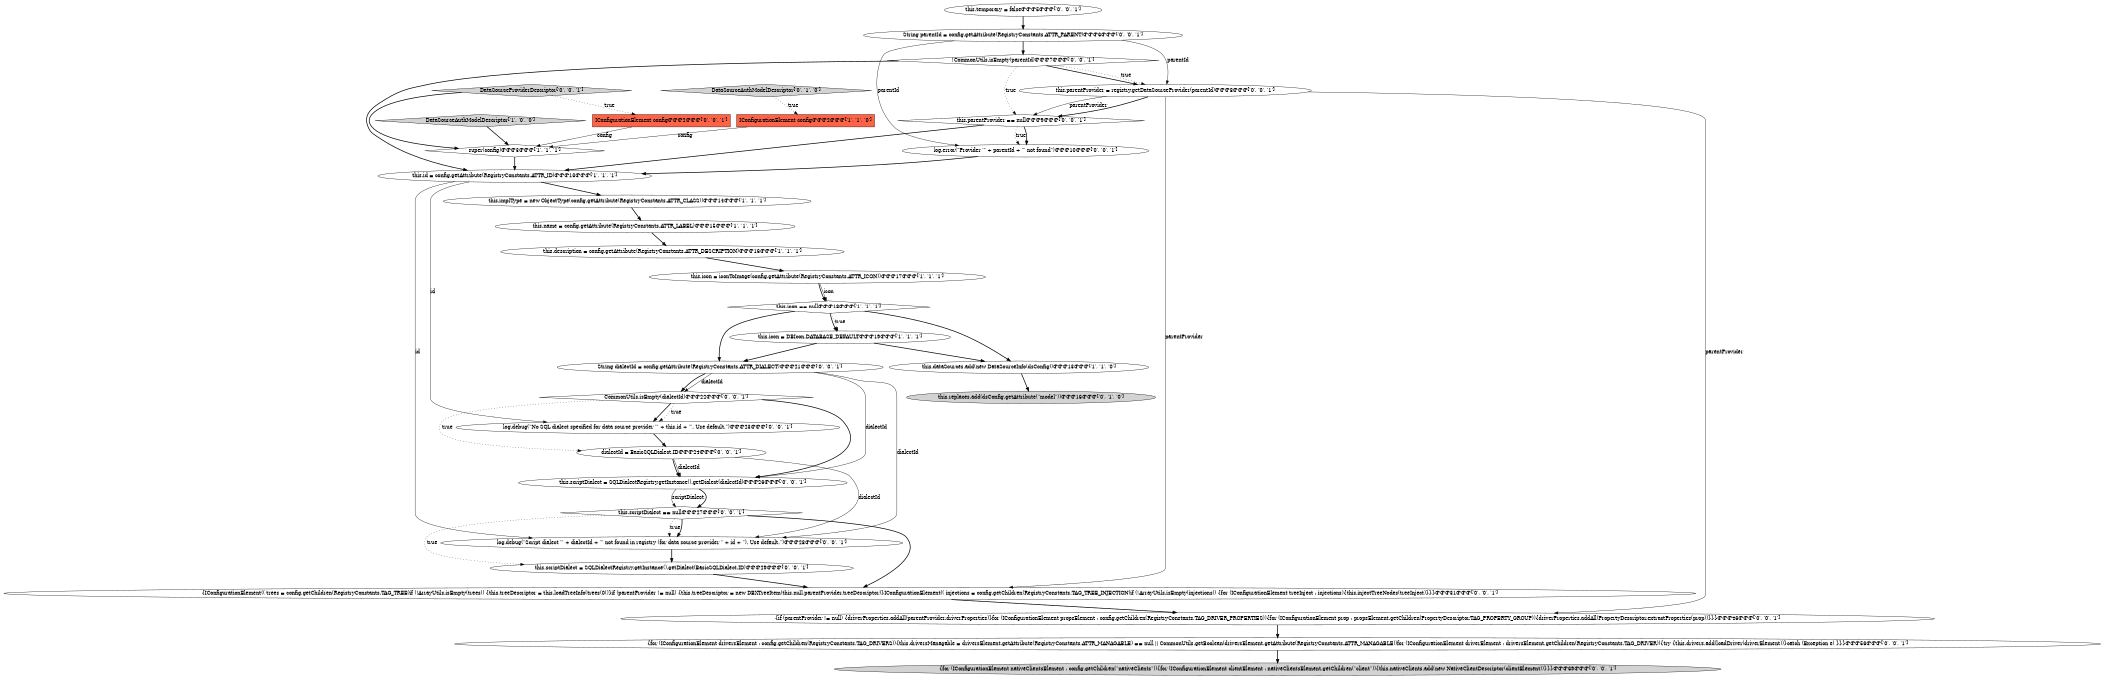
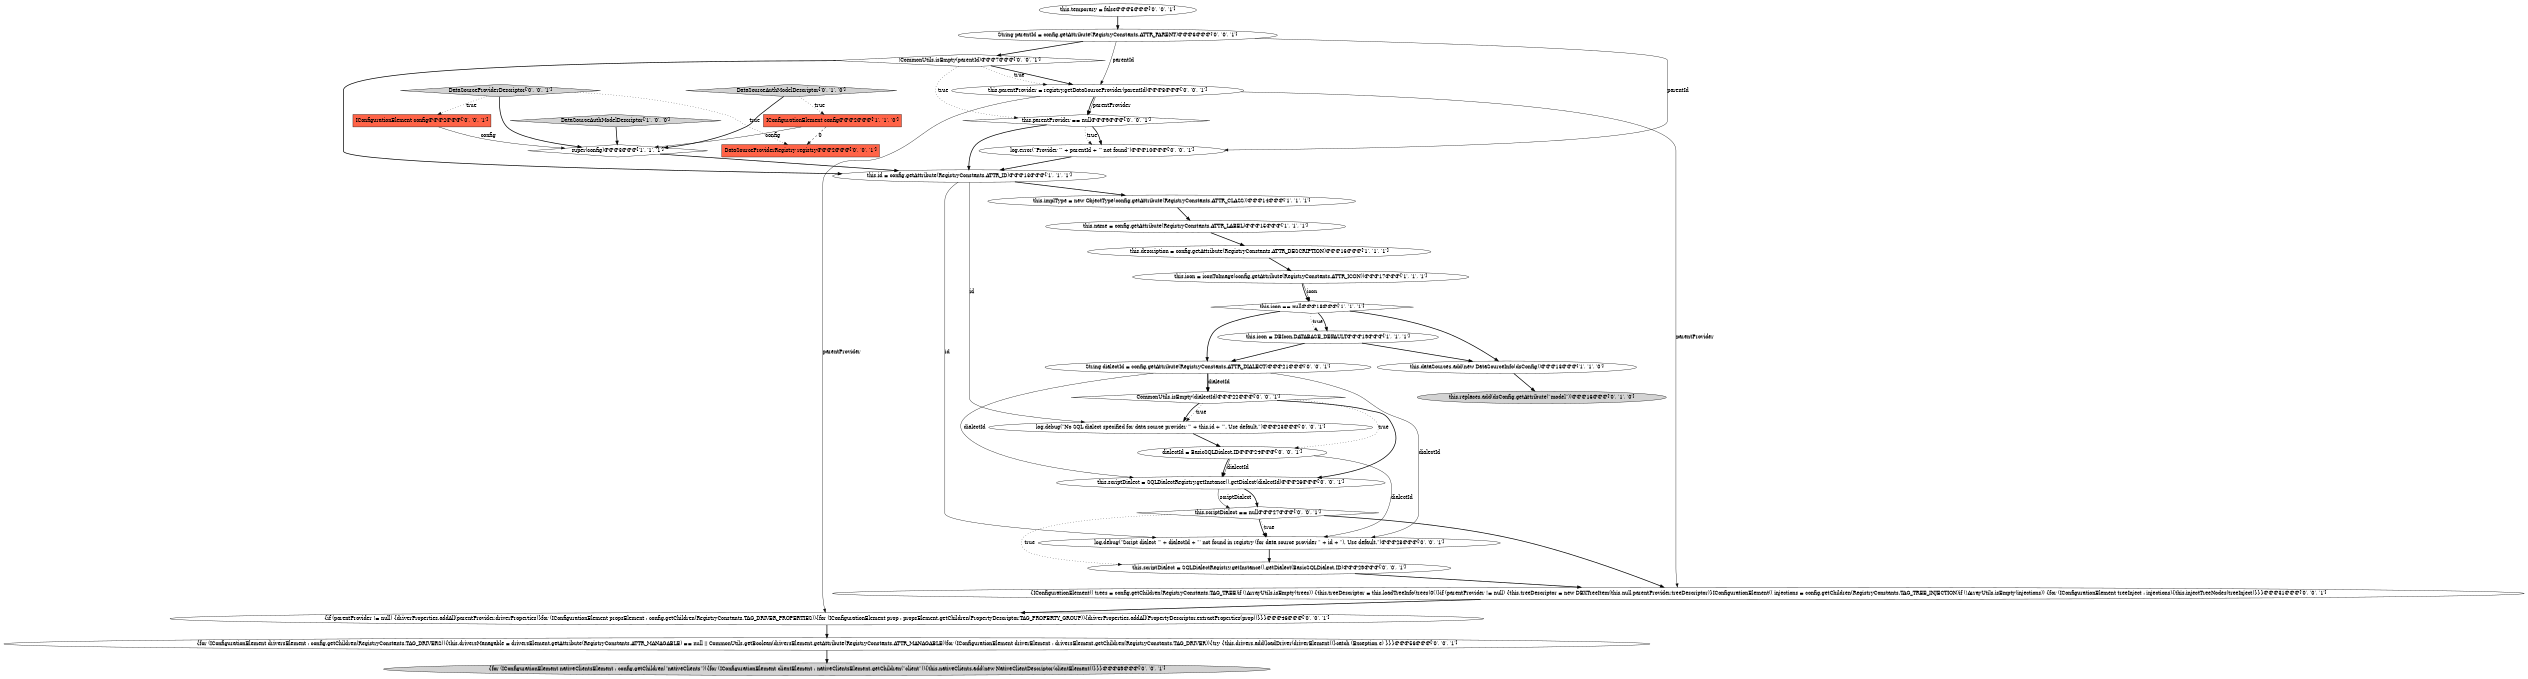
none -> (731, 133)
none -> (801, 151)
